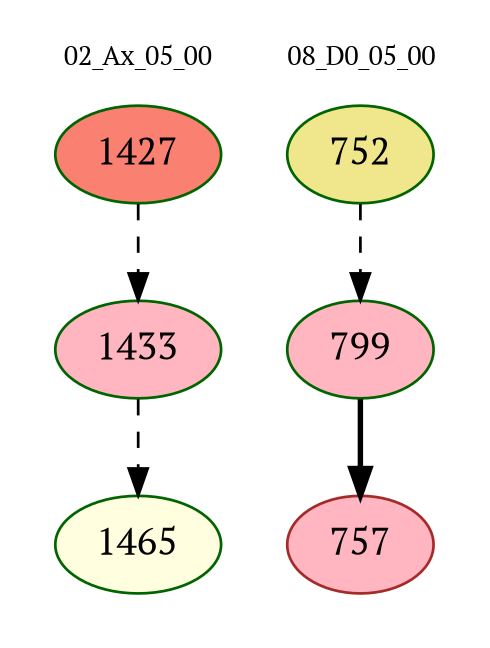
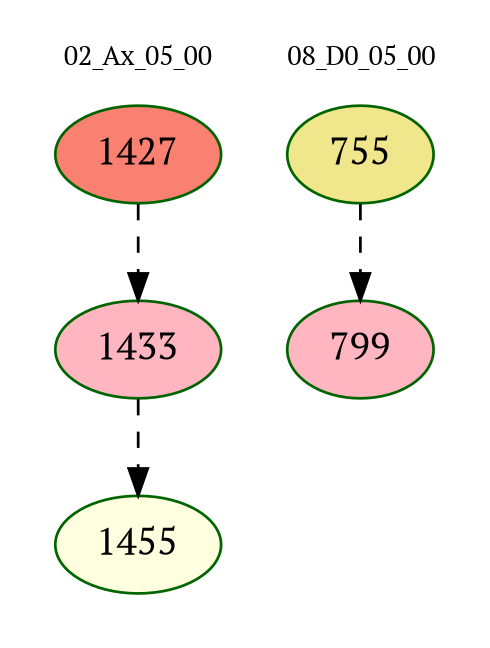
(360, 154) -> (360, 154)
(138, 545) -> (138, 545)
(360, 545) -> none
